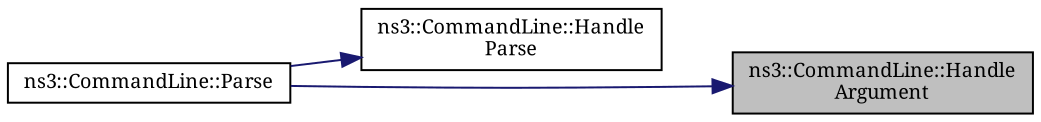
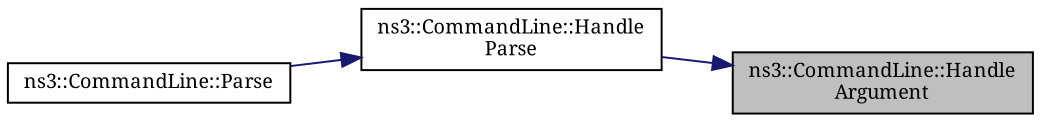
(502, 88) -> (687, 60)
